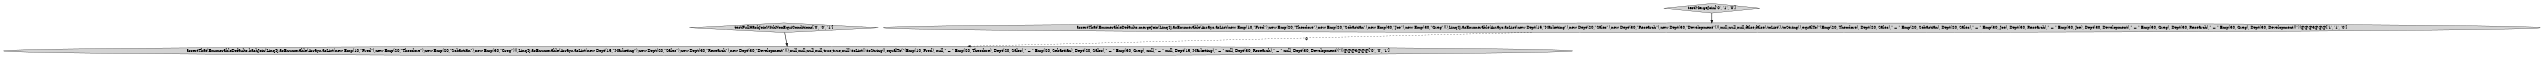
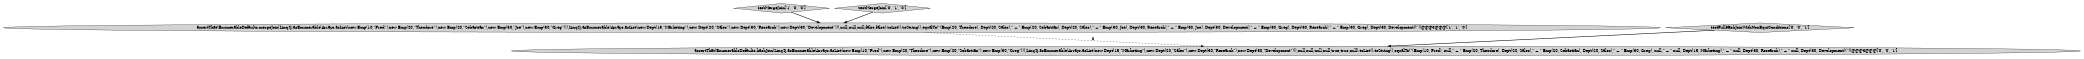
none -> (782, 8)
